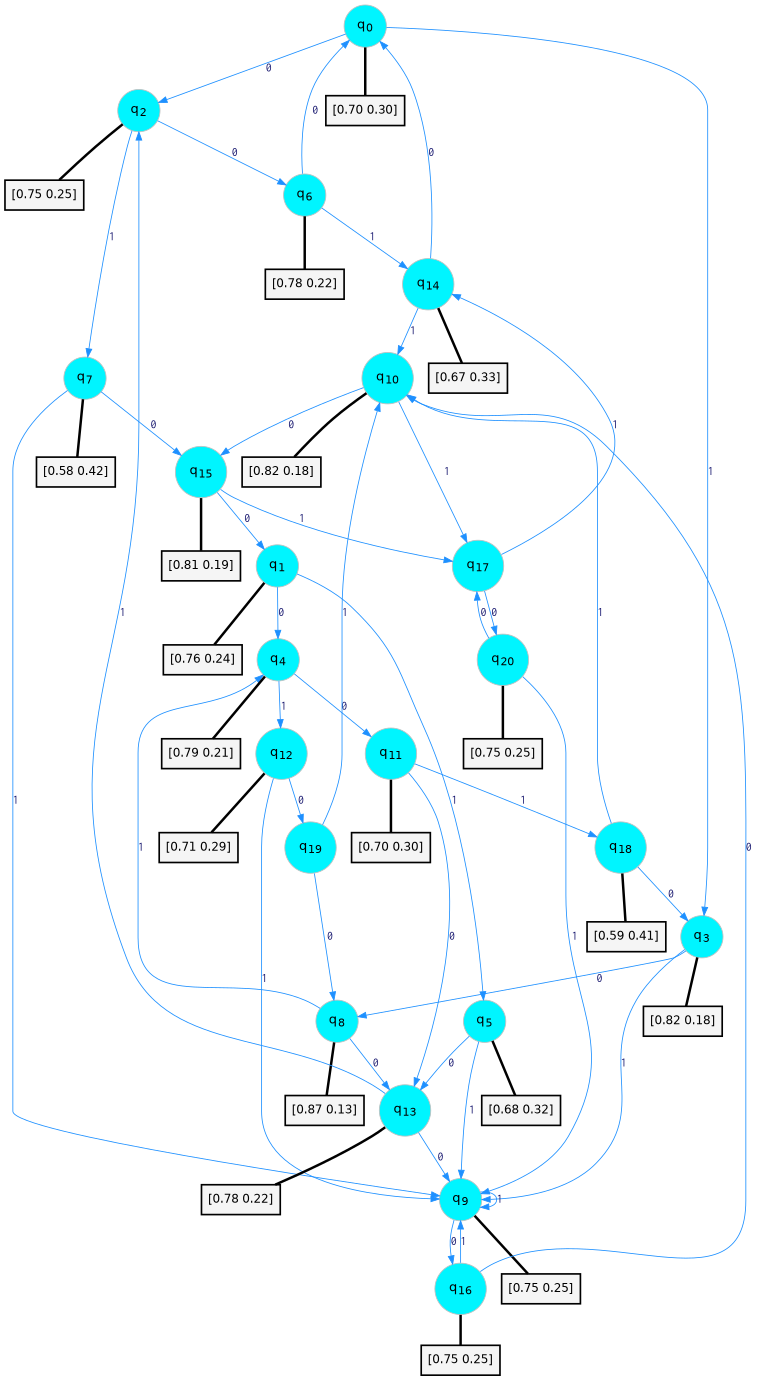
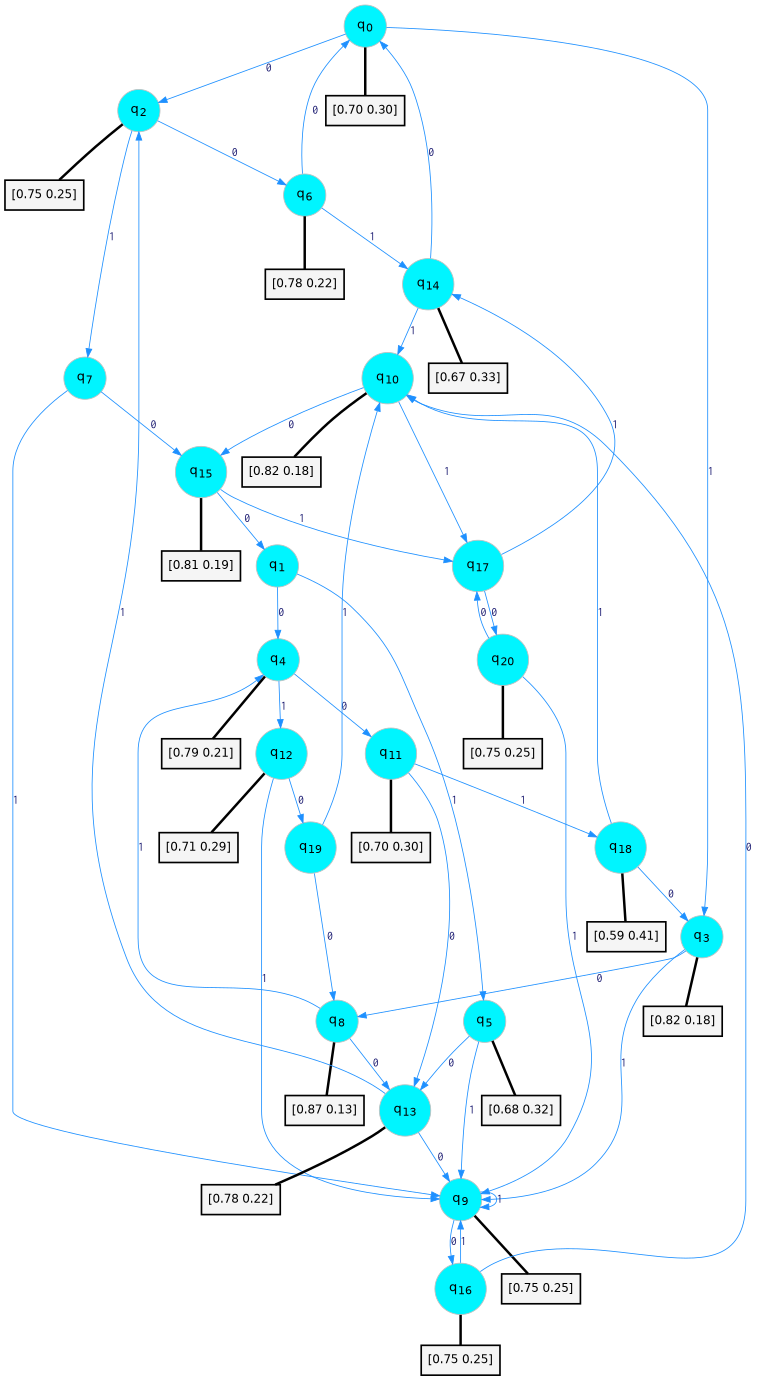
(76, 472) -> none
(203, 660) -> none
